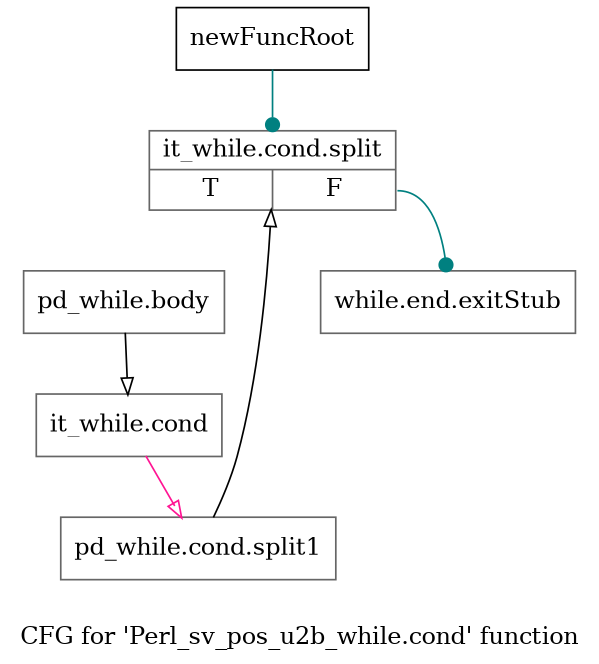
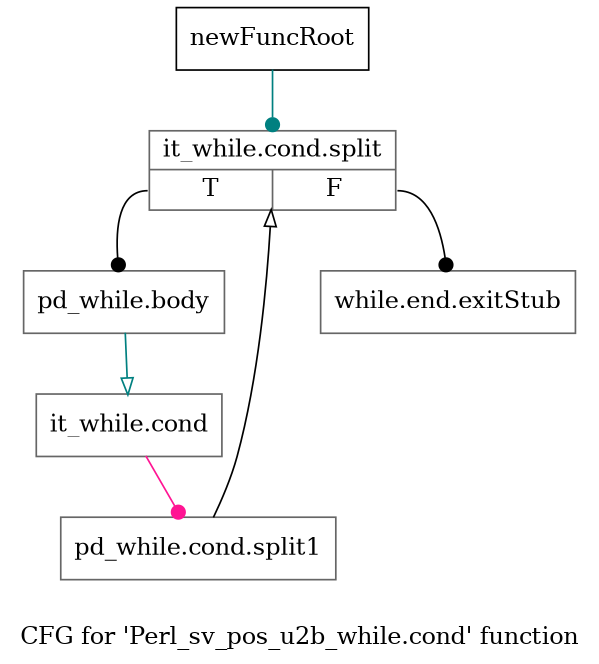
(432, 215) -> (432, 215)
none -> (120, 217)
(126, 355) -> (126, 355)
(160, 481) -> (160, 481)
